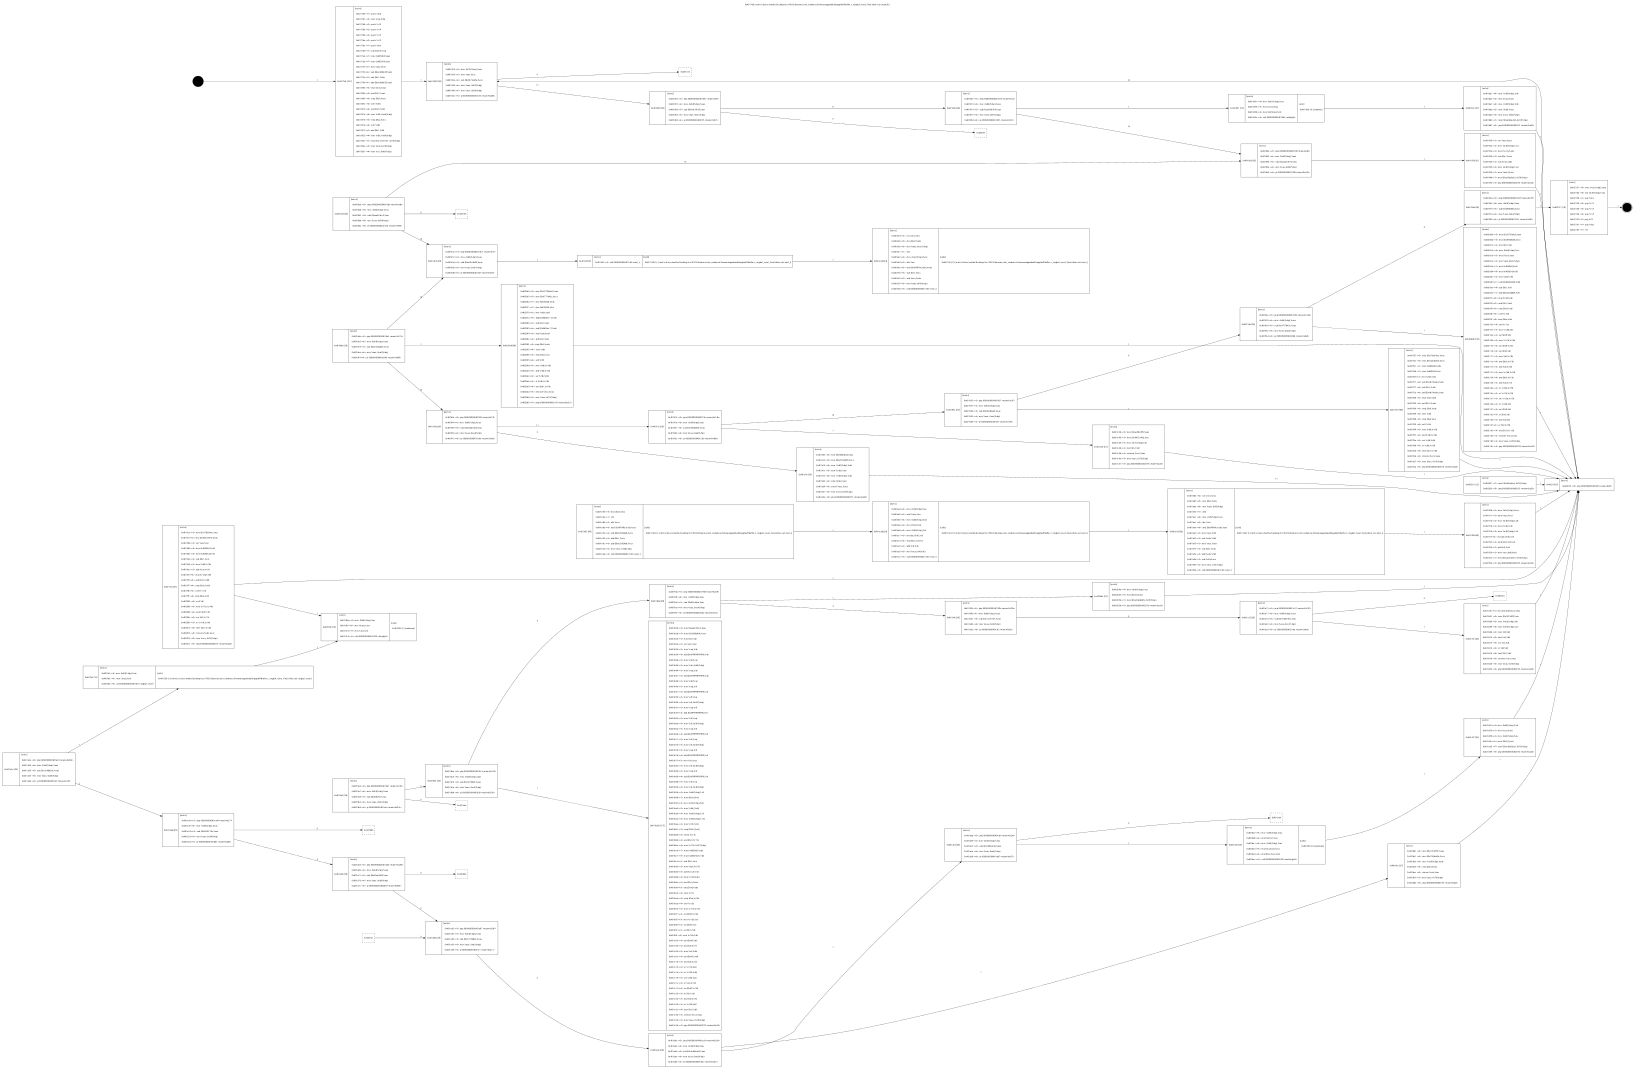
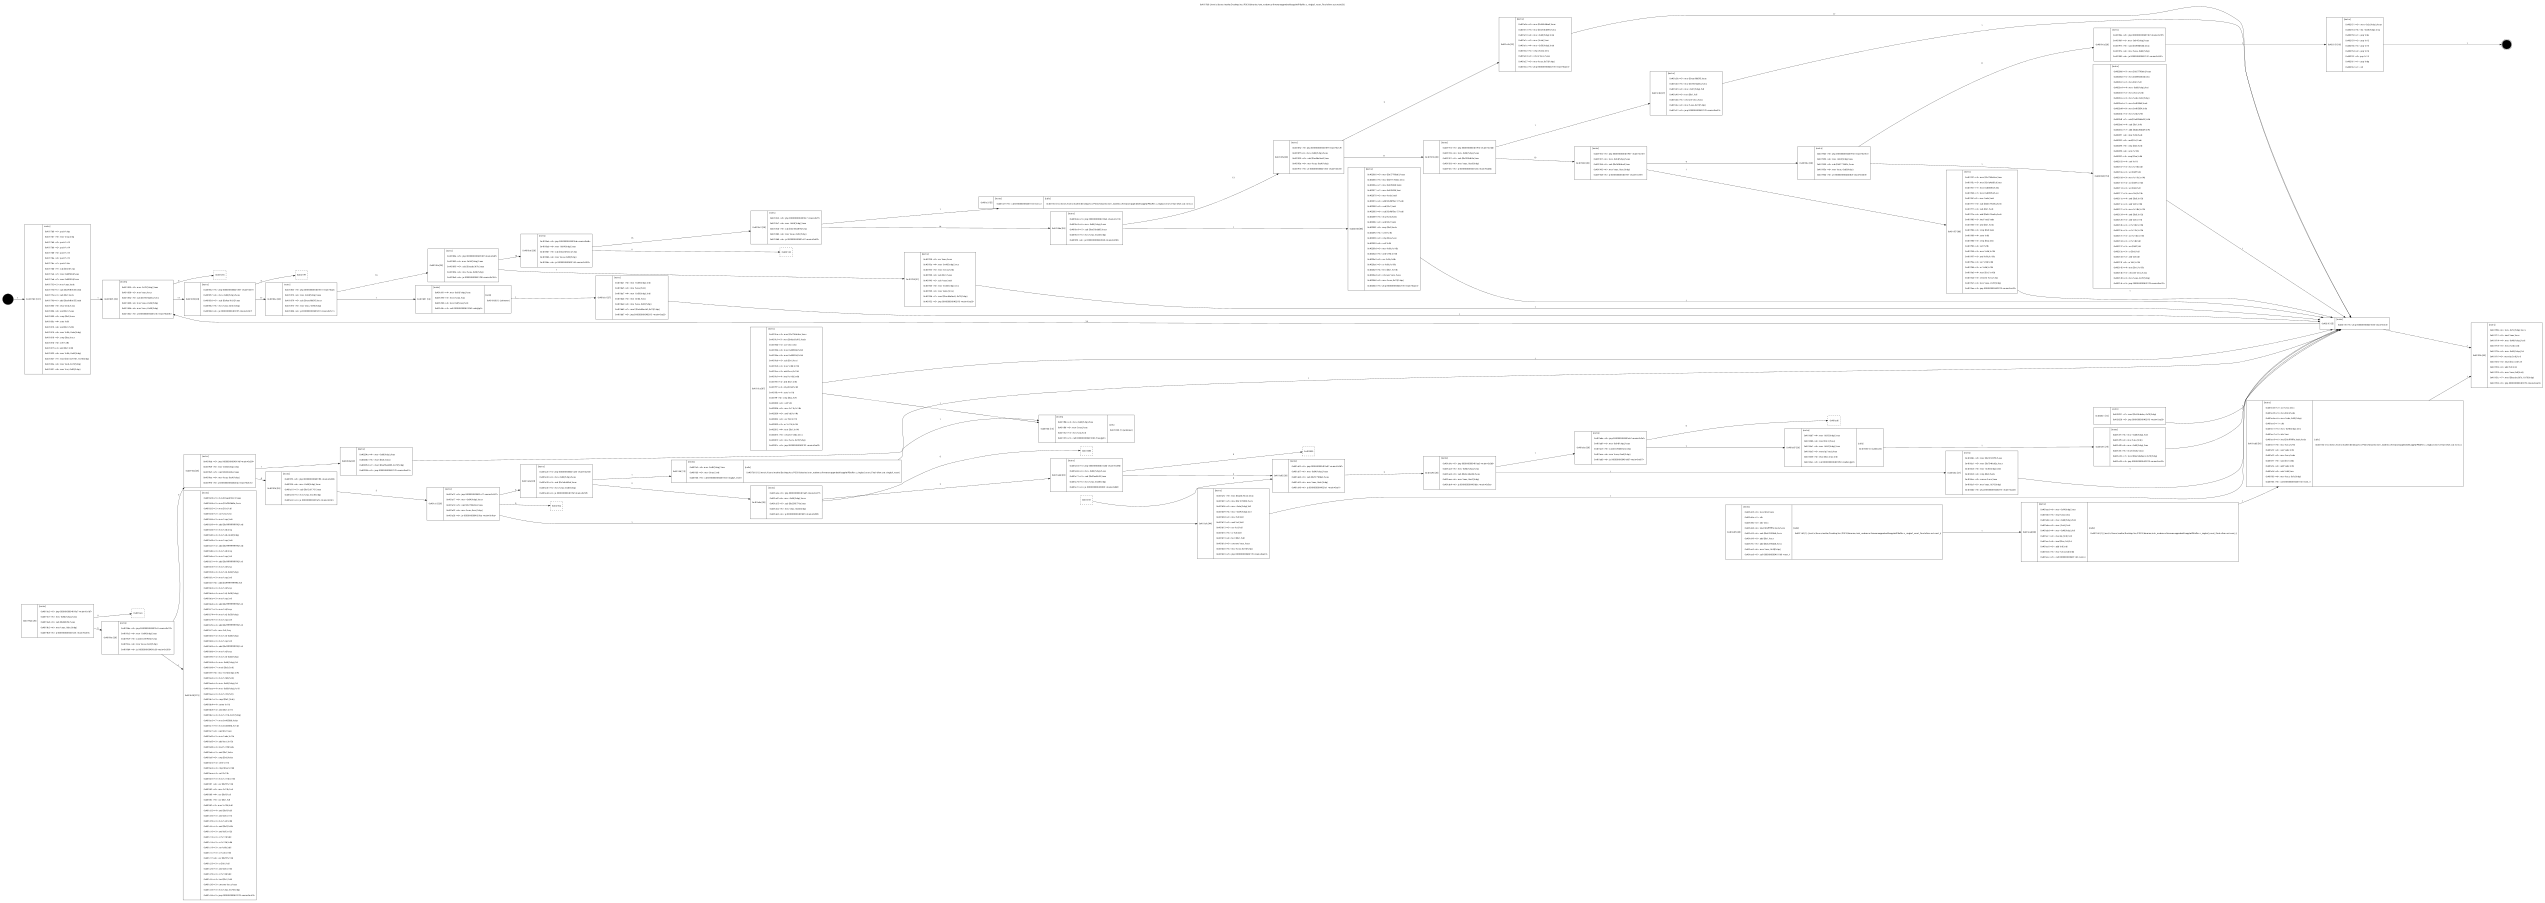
(808, 163) -> (509, 258)
(981, 261) -> none
(414, 304) -> (935, 228)
none -> (509, 493)
(1552, 502) -> (2426, 338)
